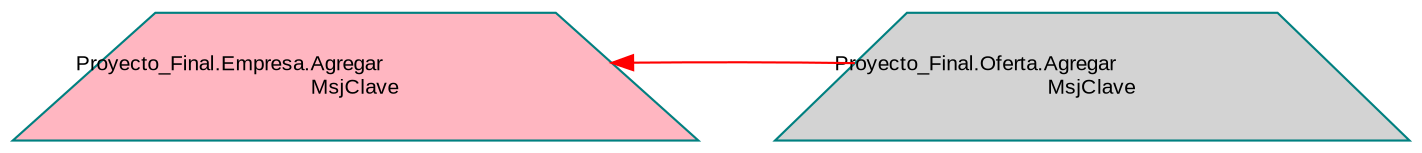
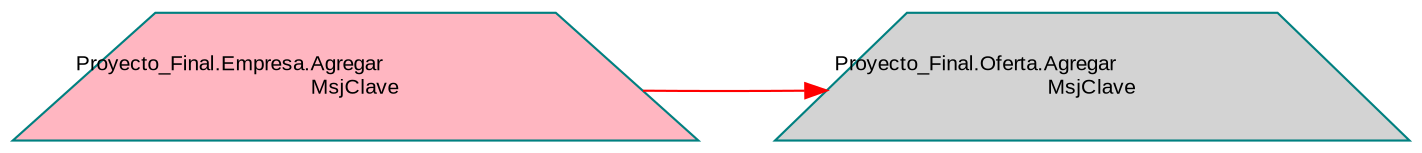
(744, 62) -> (724, 91)
